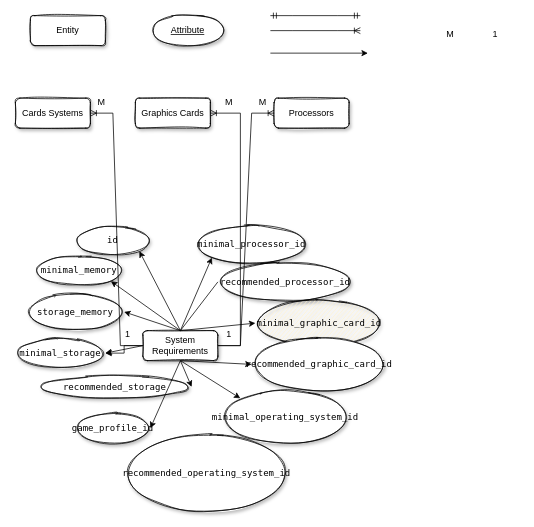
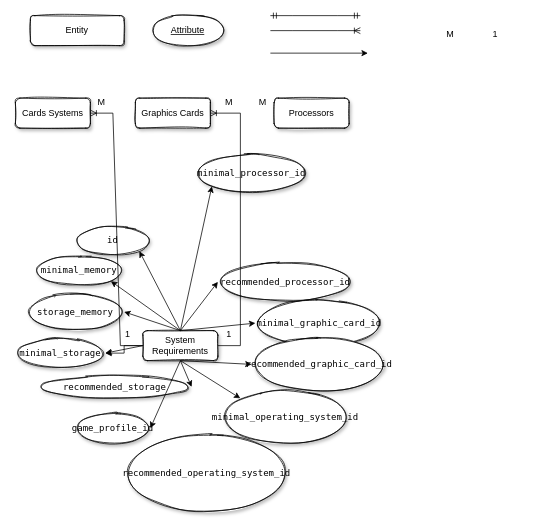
(68, 30) -> (77, 30)
(248, 186) -> none
(252, 244) -> (252, 173)
(215, 285) -> (214, 287)
(319, 323) -> (319, 323)
